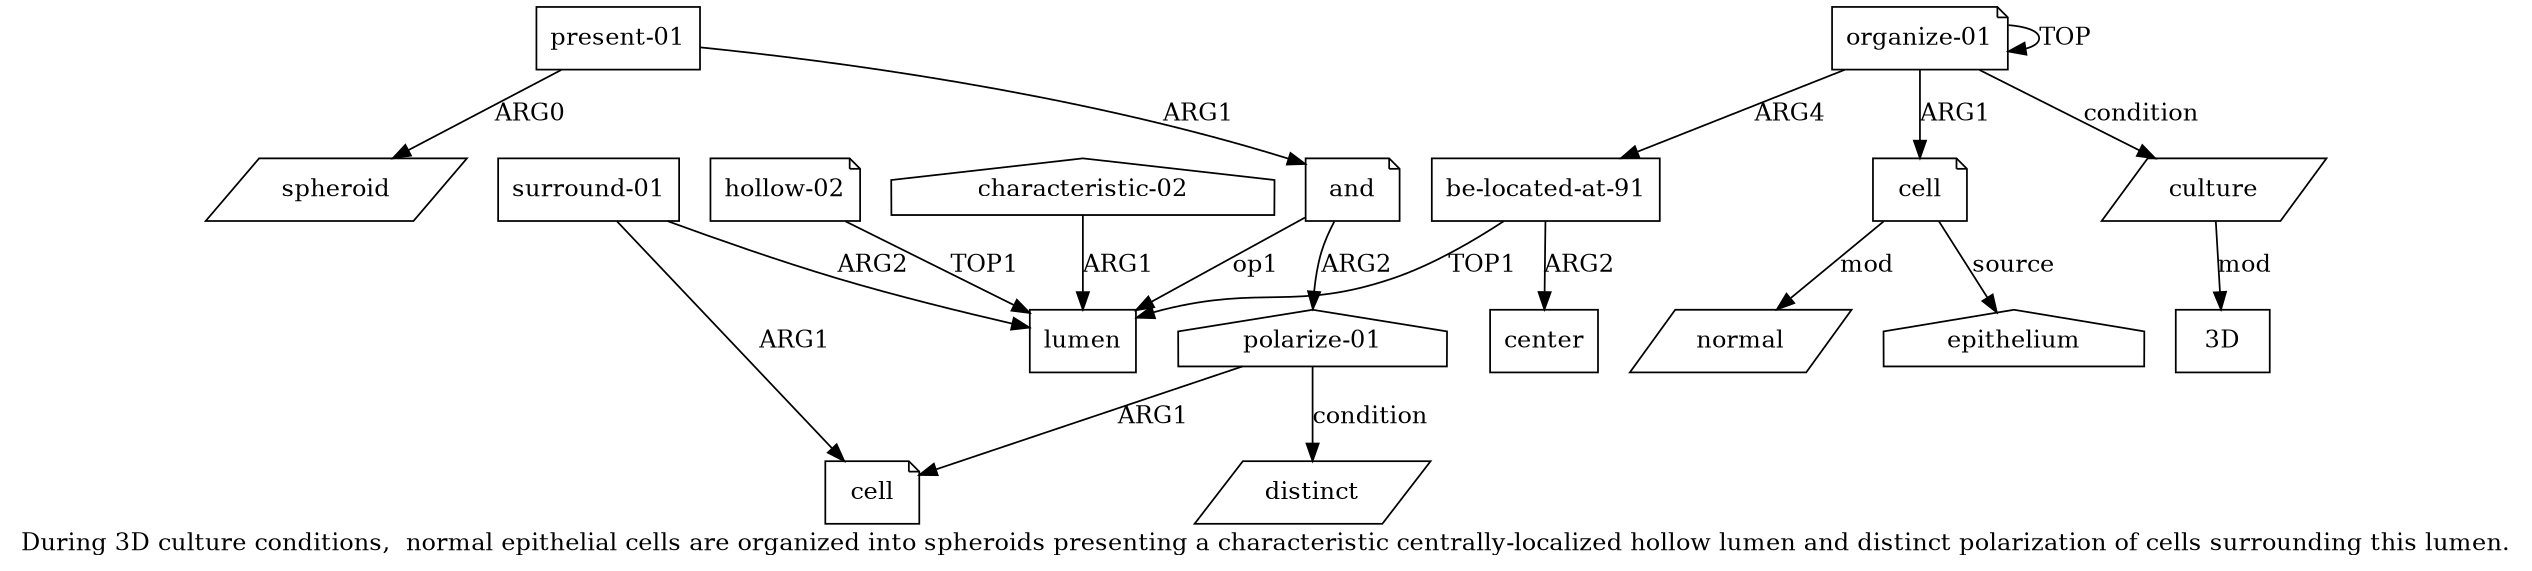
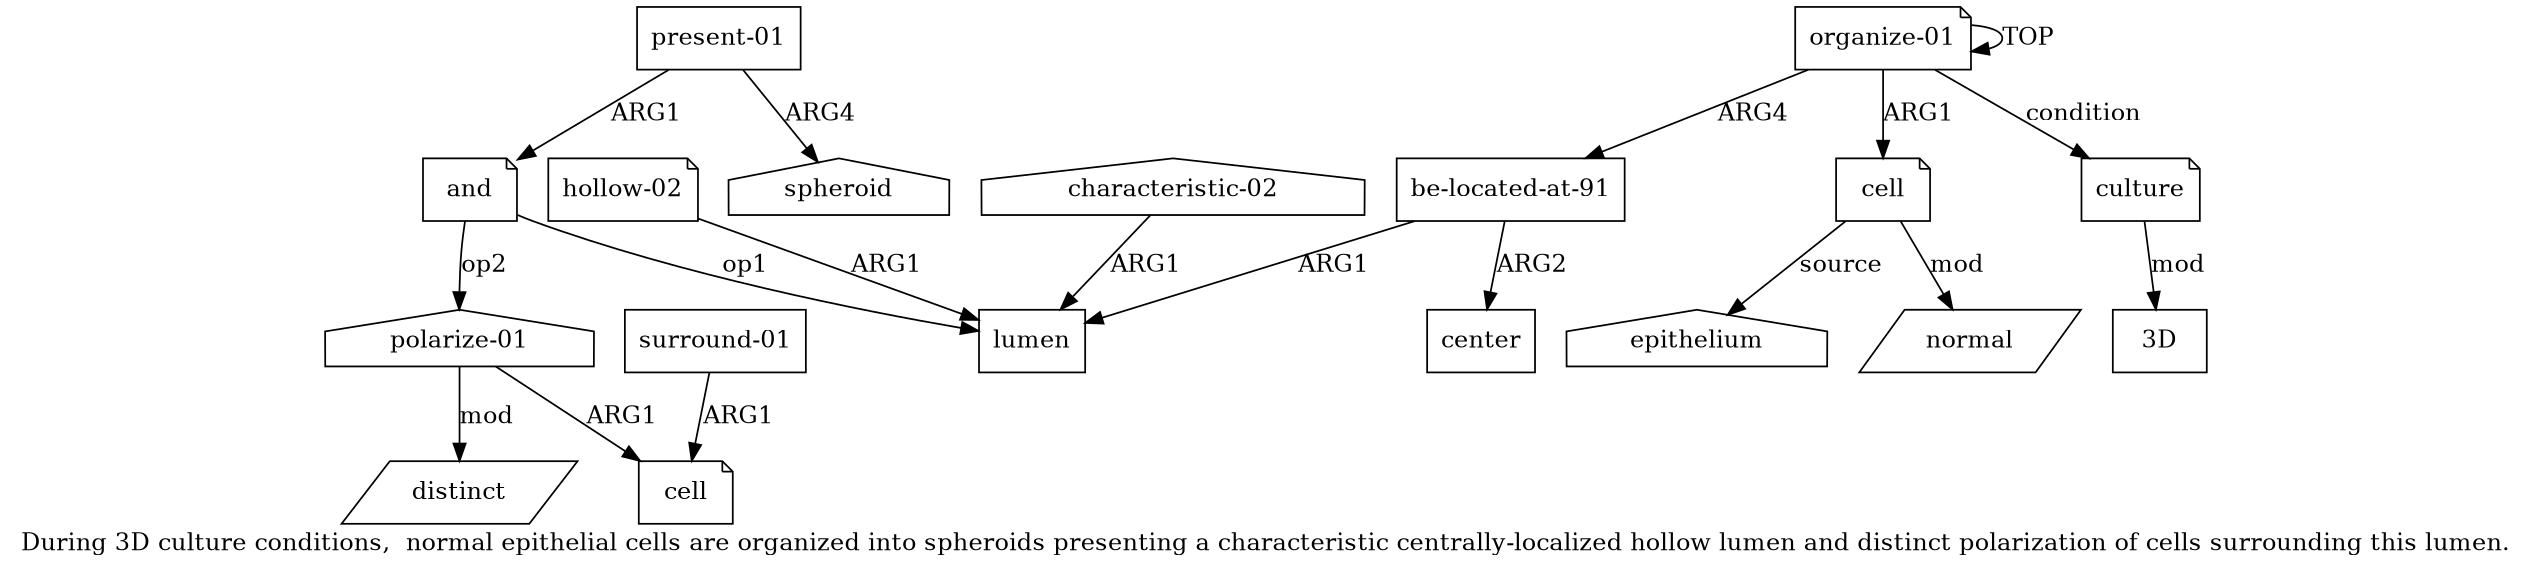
(530, 114) -> (821, 114)
(336, 190) -> (839, 190)
(2214, 190) -> (2141, 190)
(985, 265) -> (887, 265)
(1357, 265) -> (485, 265)
(1483, 265) -> (1334, 265)
(838, 279) -> none
(1371, 417) -> (487, 417)
